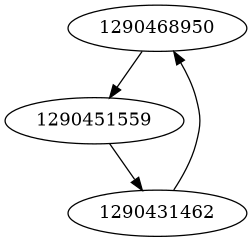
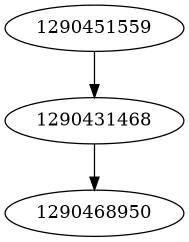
(130, 69) -> none
(157, 213) -> (94, 121)
